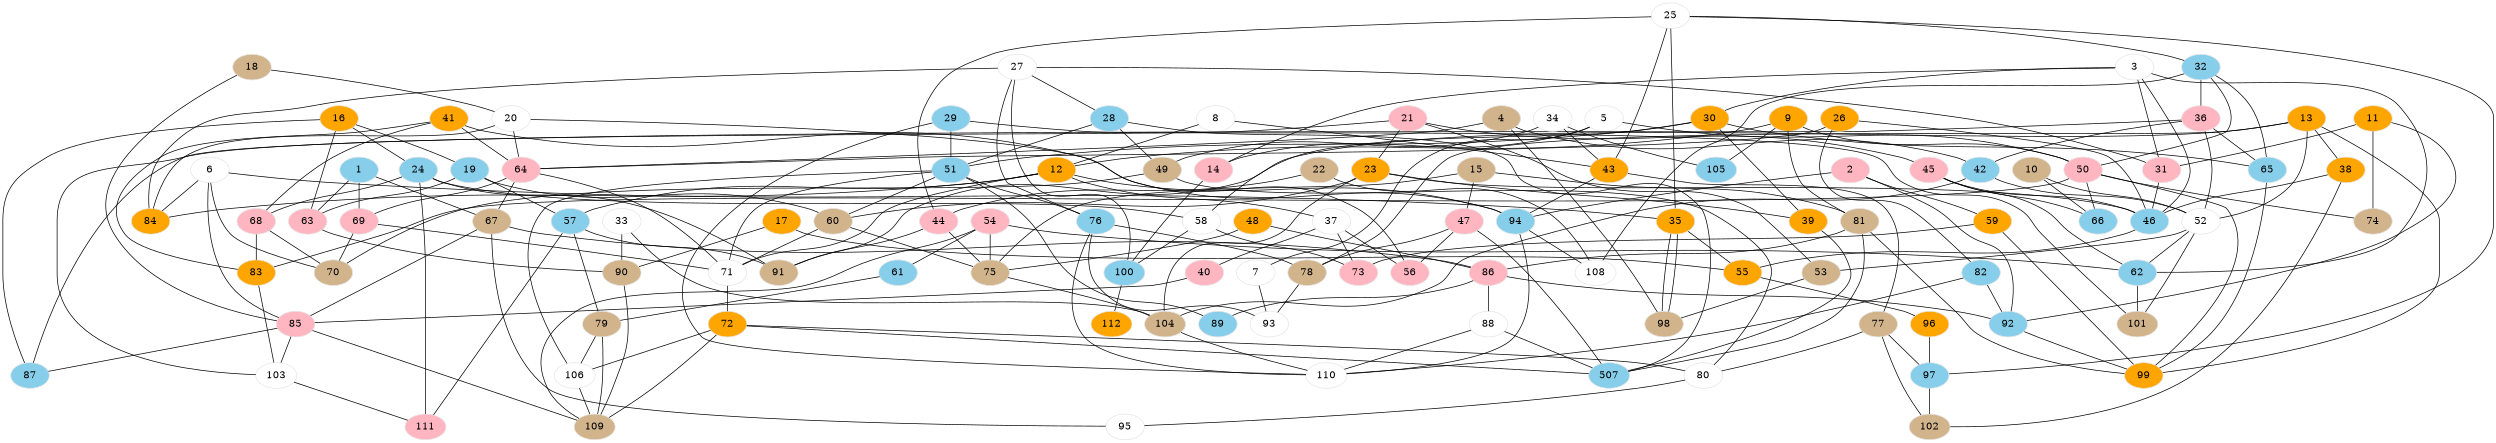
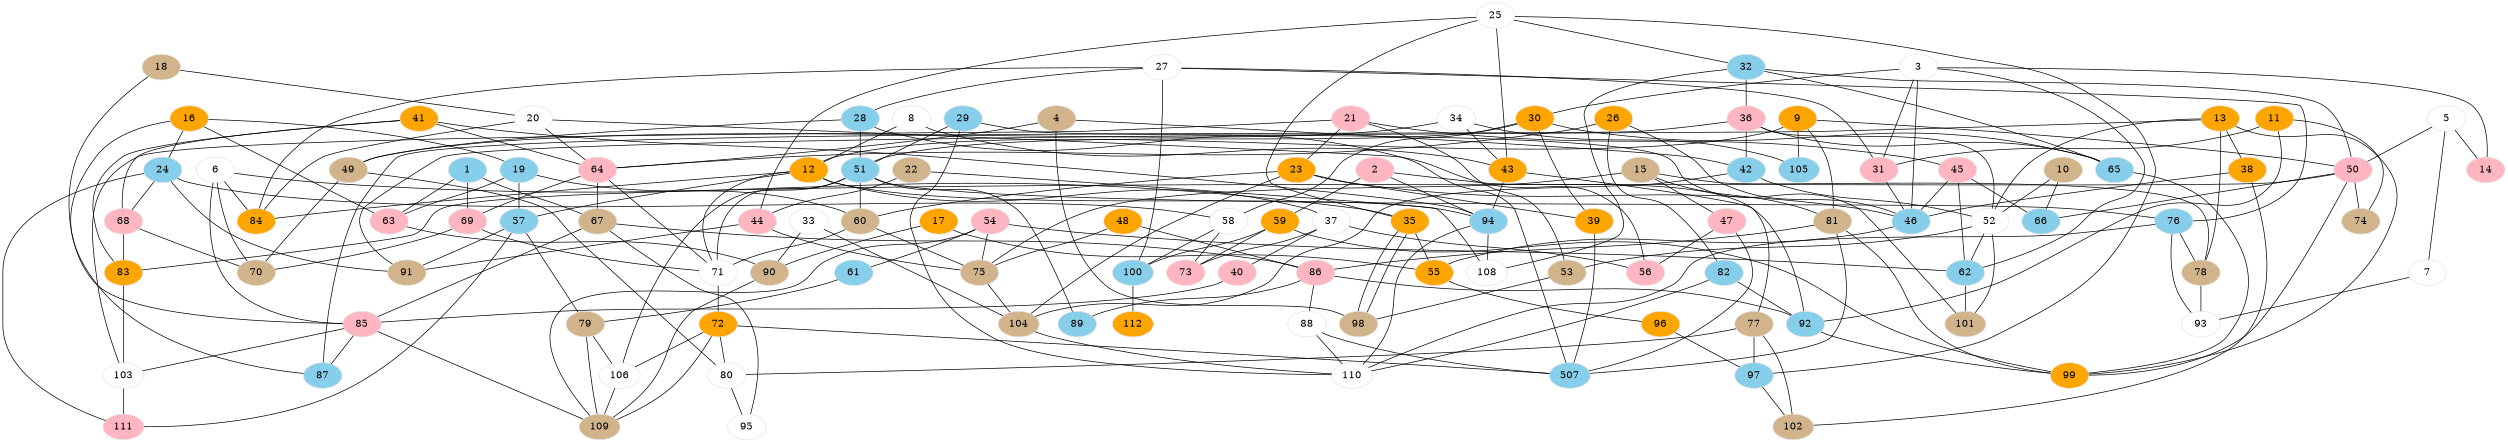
(1166, 220) -> (1207, 247)
(1388, 246) -> (1957, 183)
